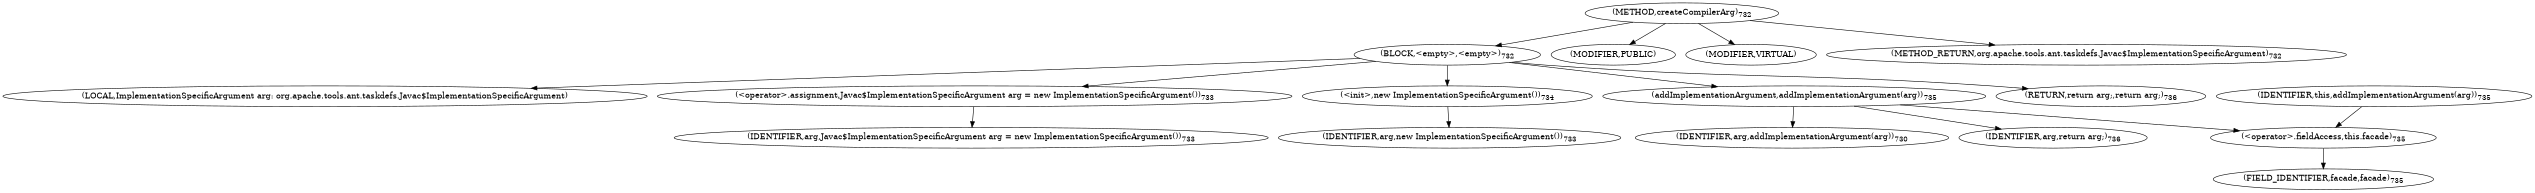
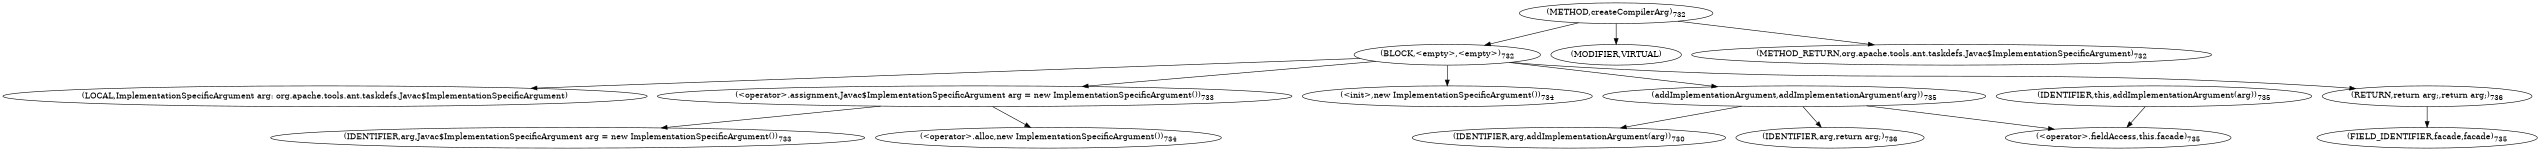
(1613, 55) -> none
none -> (1048, 138)
(1450, 138) -> none
(2323, 156) -> (2427, 114)
